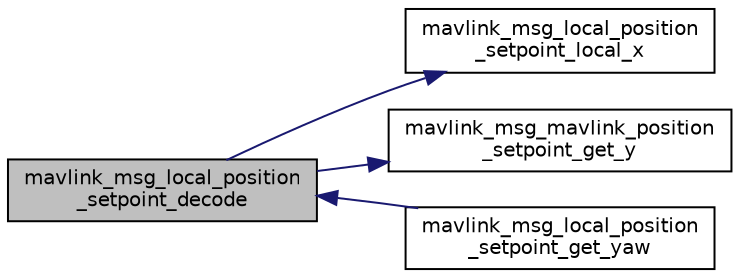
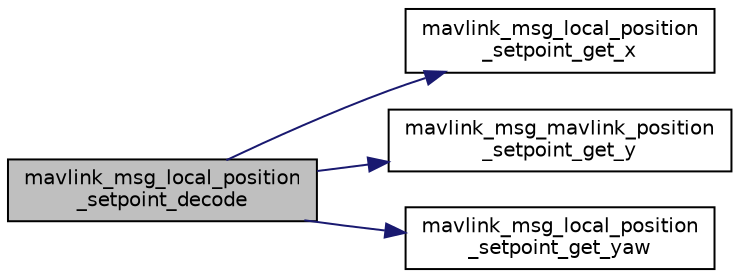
(560, 41) -> (560, 41)
(378, 203) -> (345, 226)
